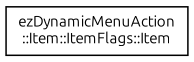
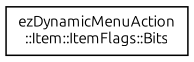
(97, 31) -> (97, 31)
